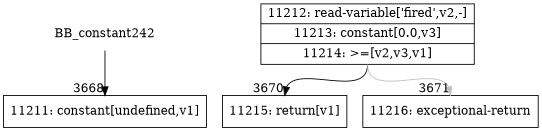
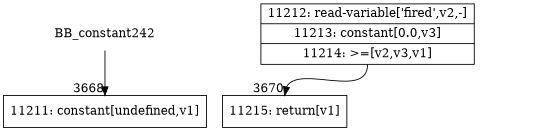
(451, 111) -> none
